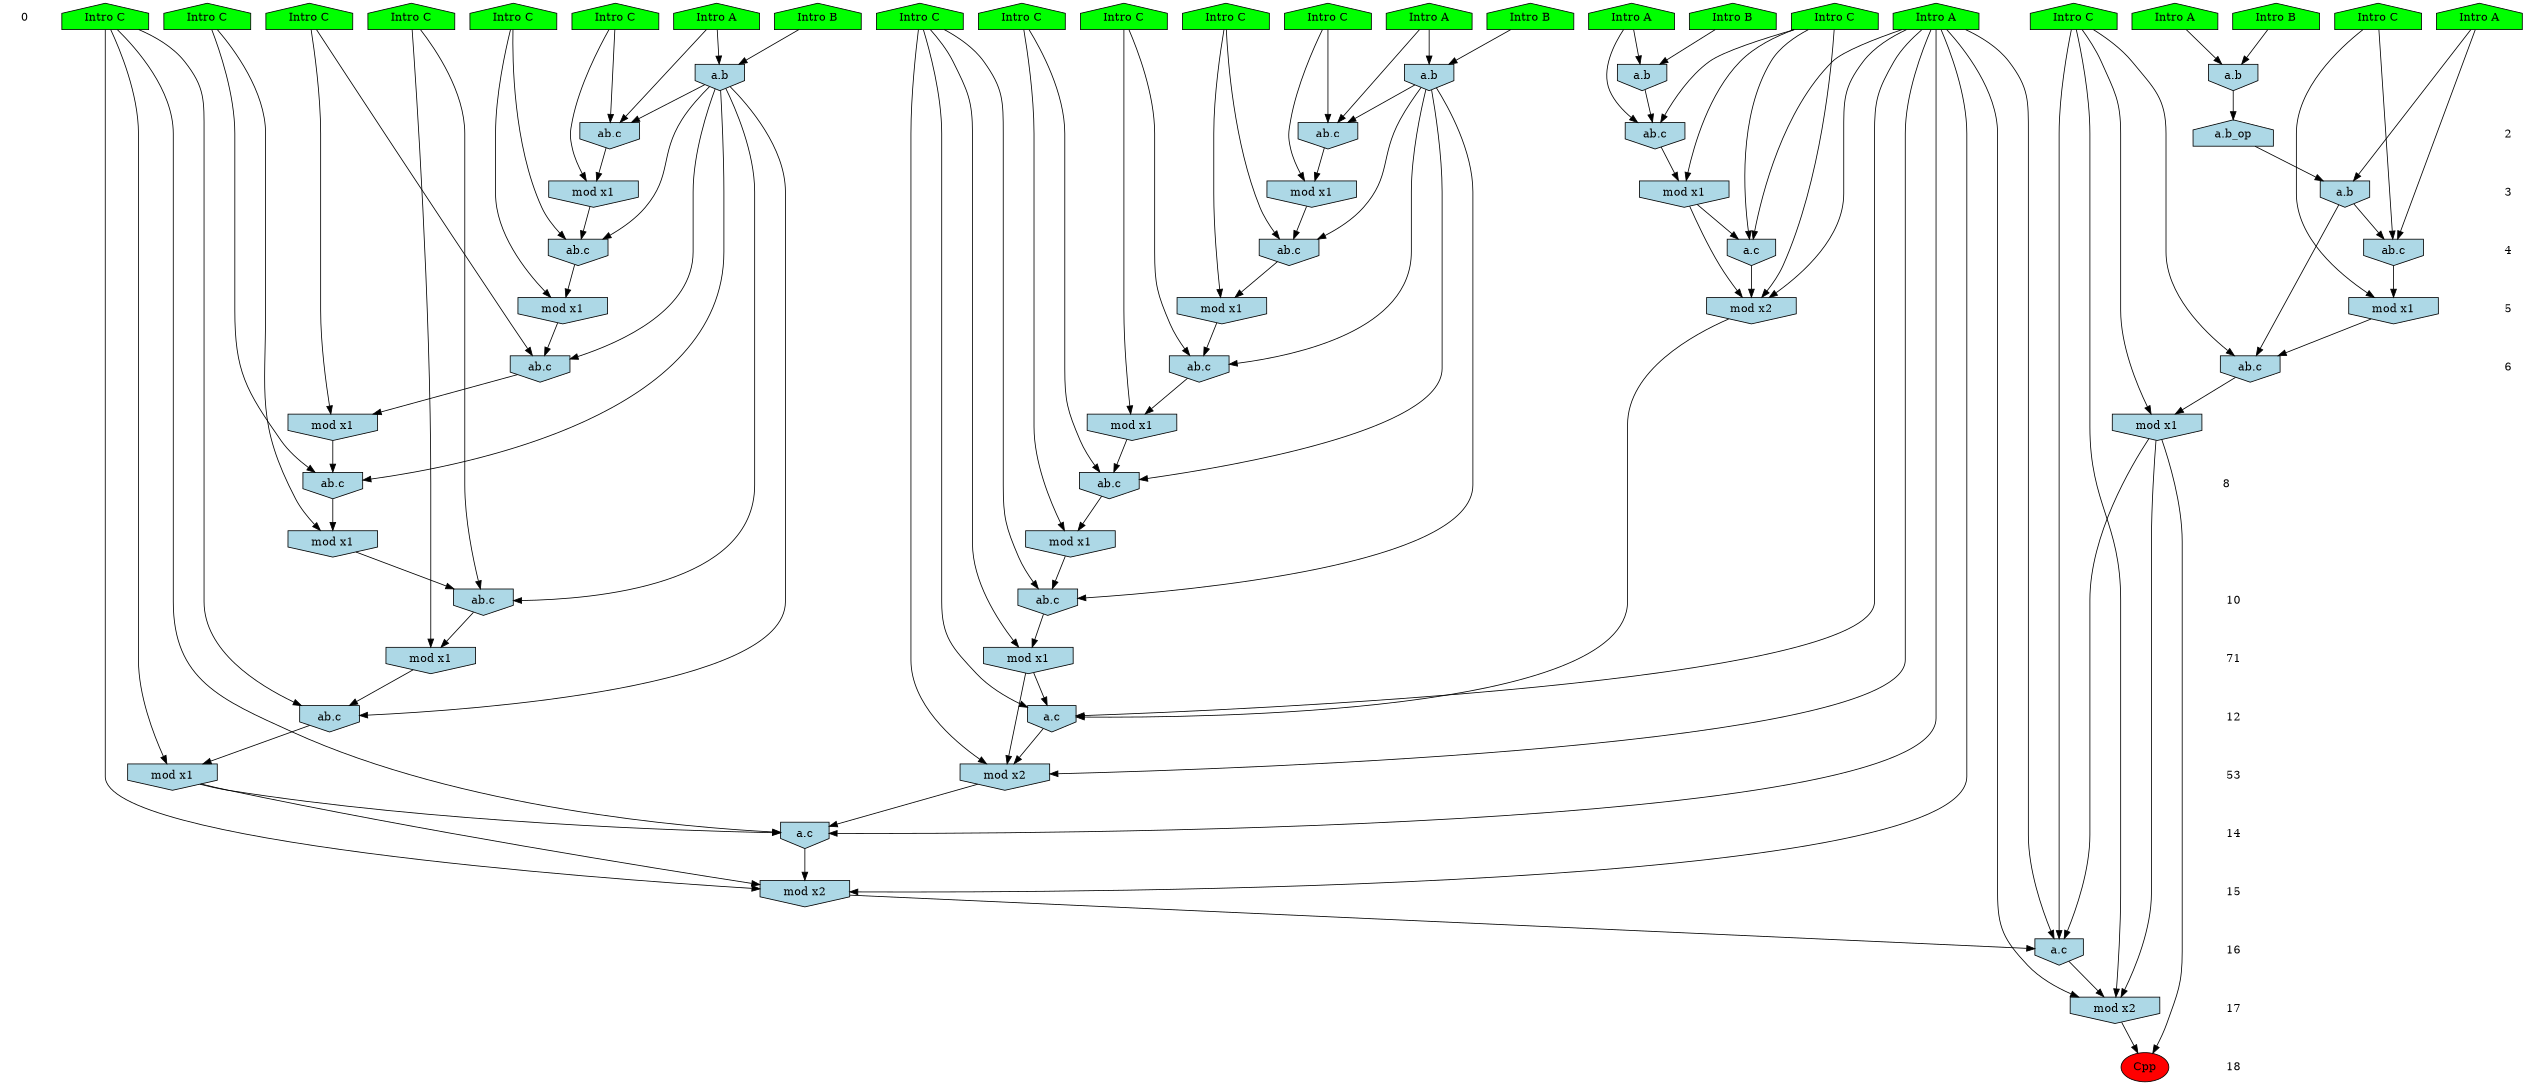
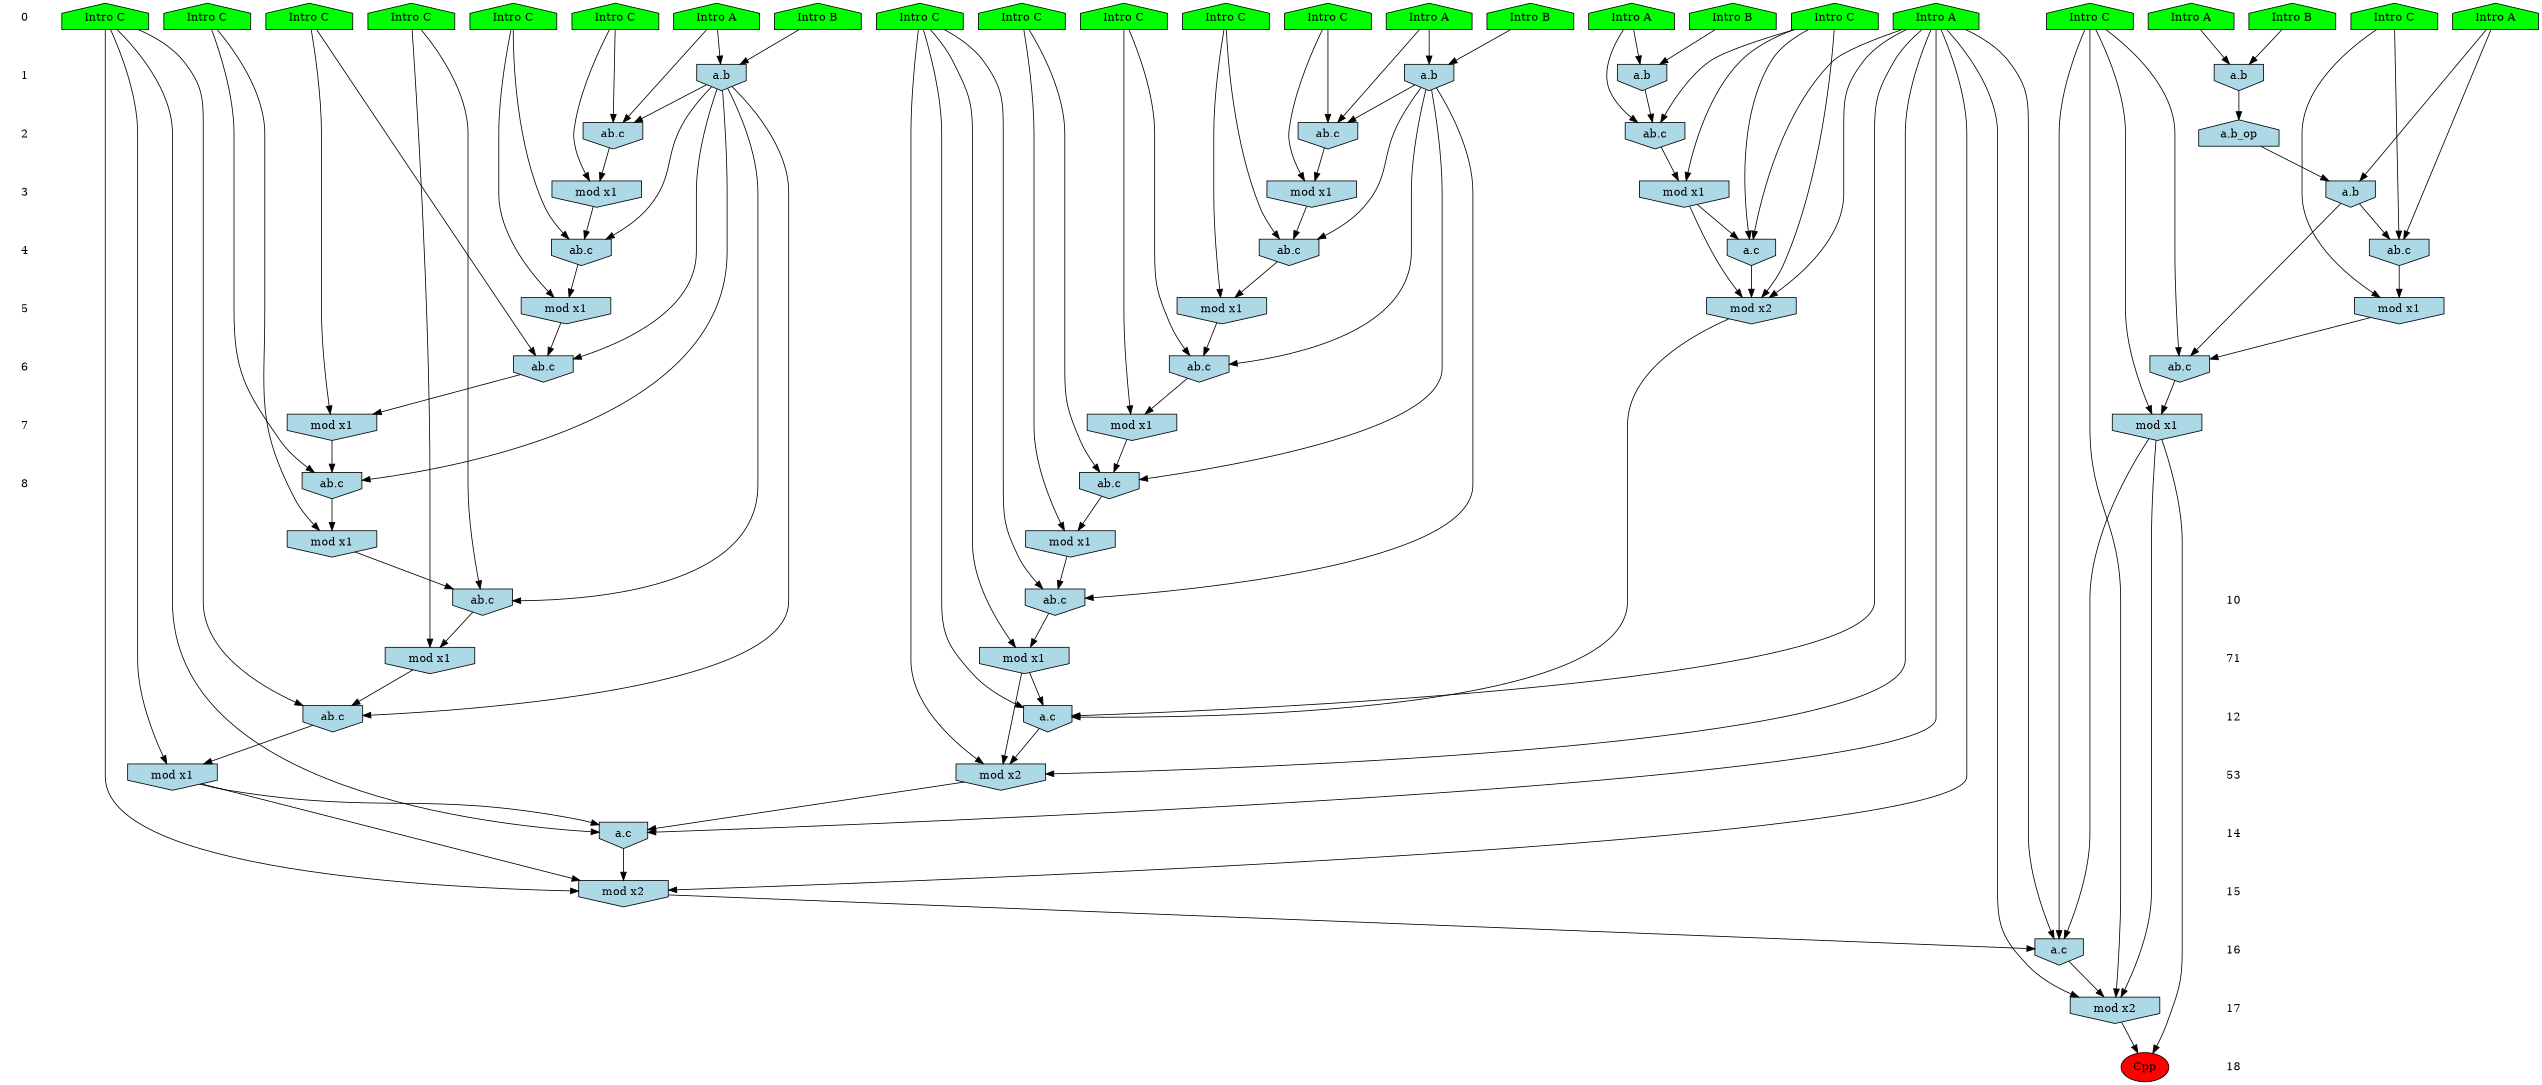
none -> (25, 76)
none -> (25, 426)
